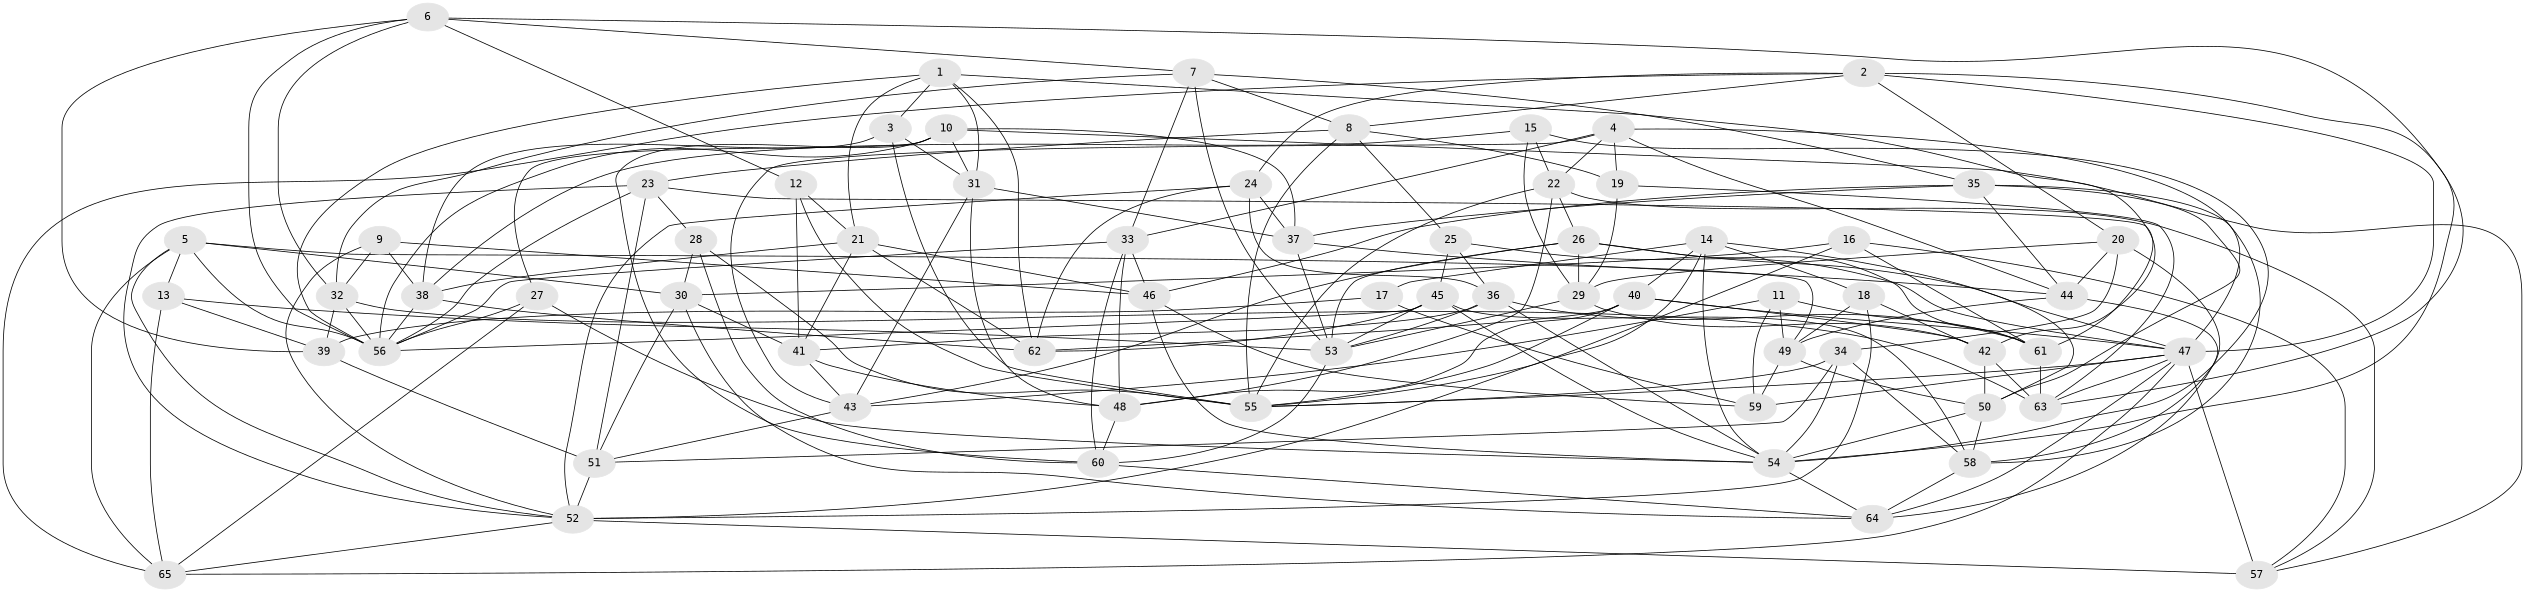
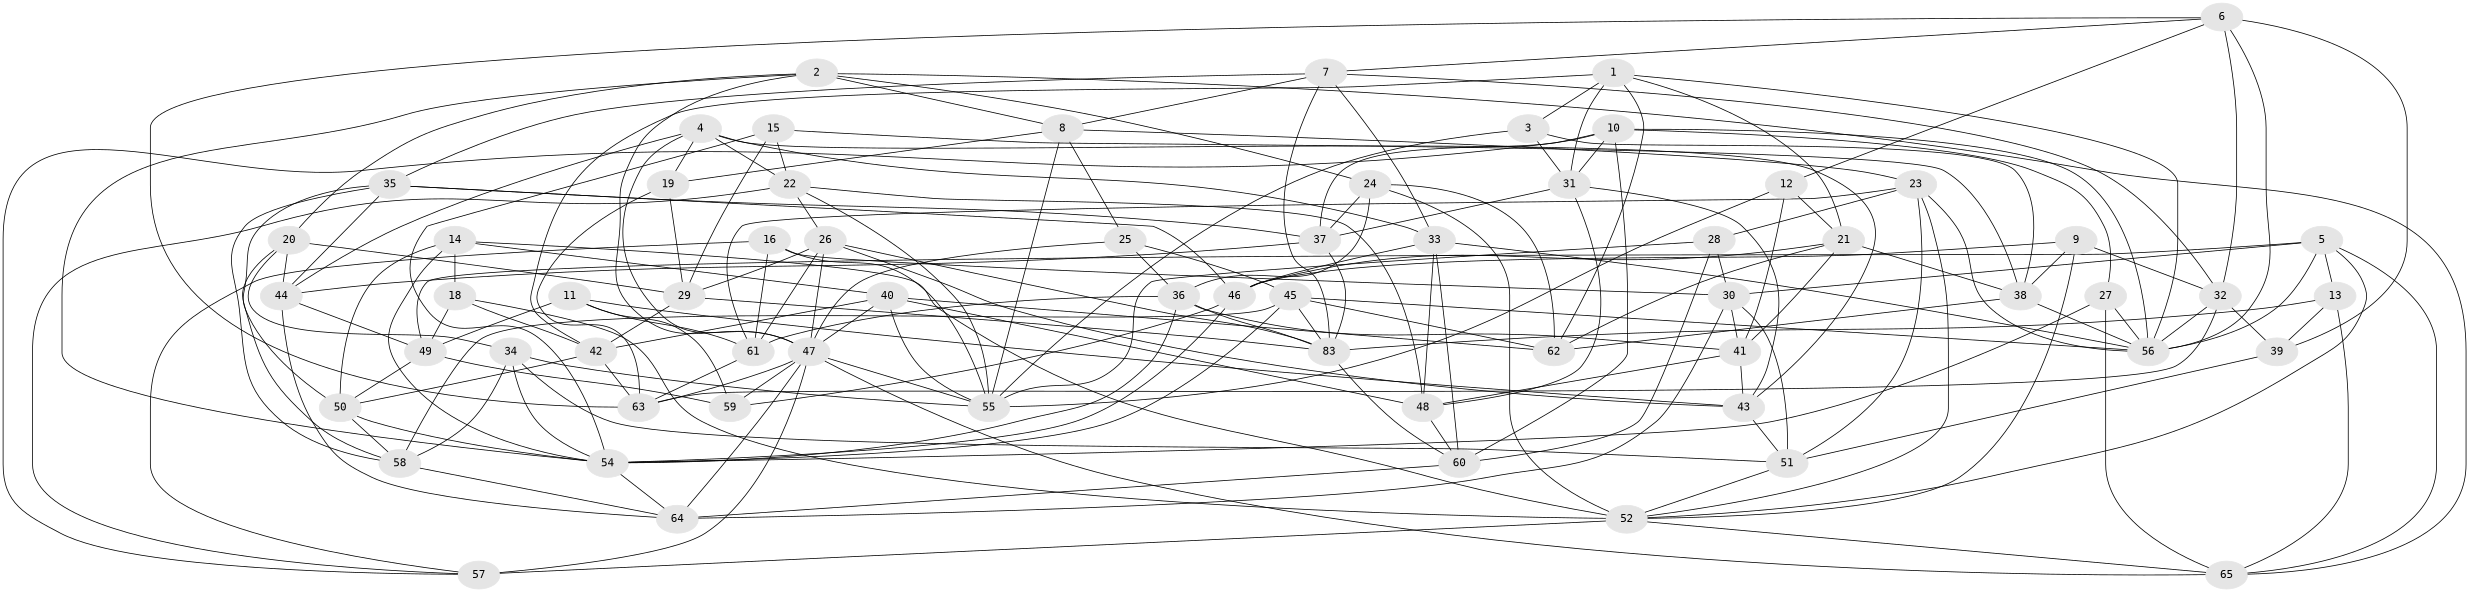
(1382, 296) -> none
(1331, 352) -> (1329, 352)
